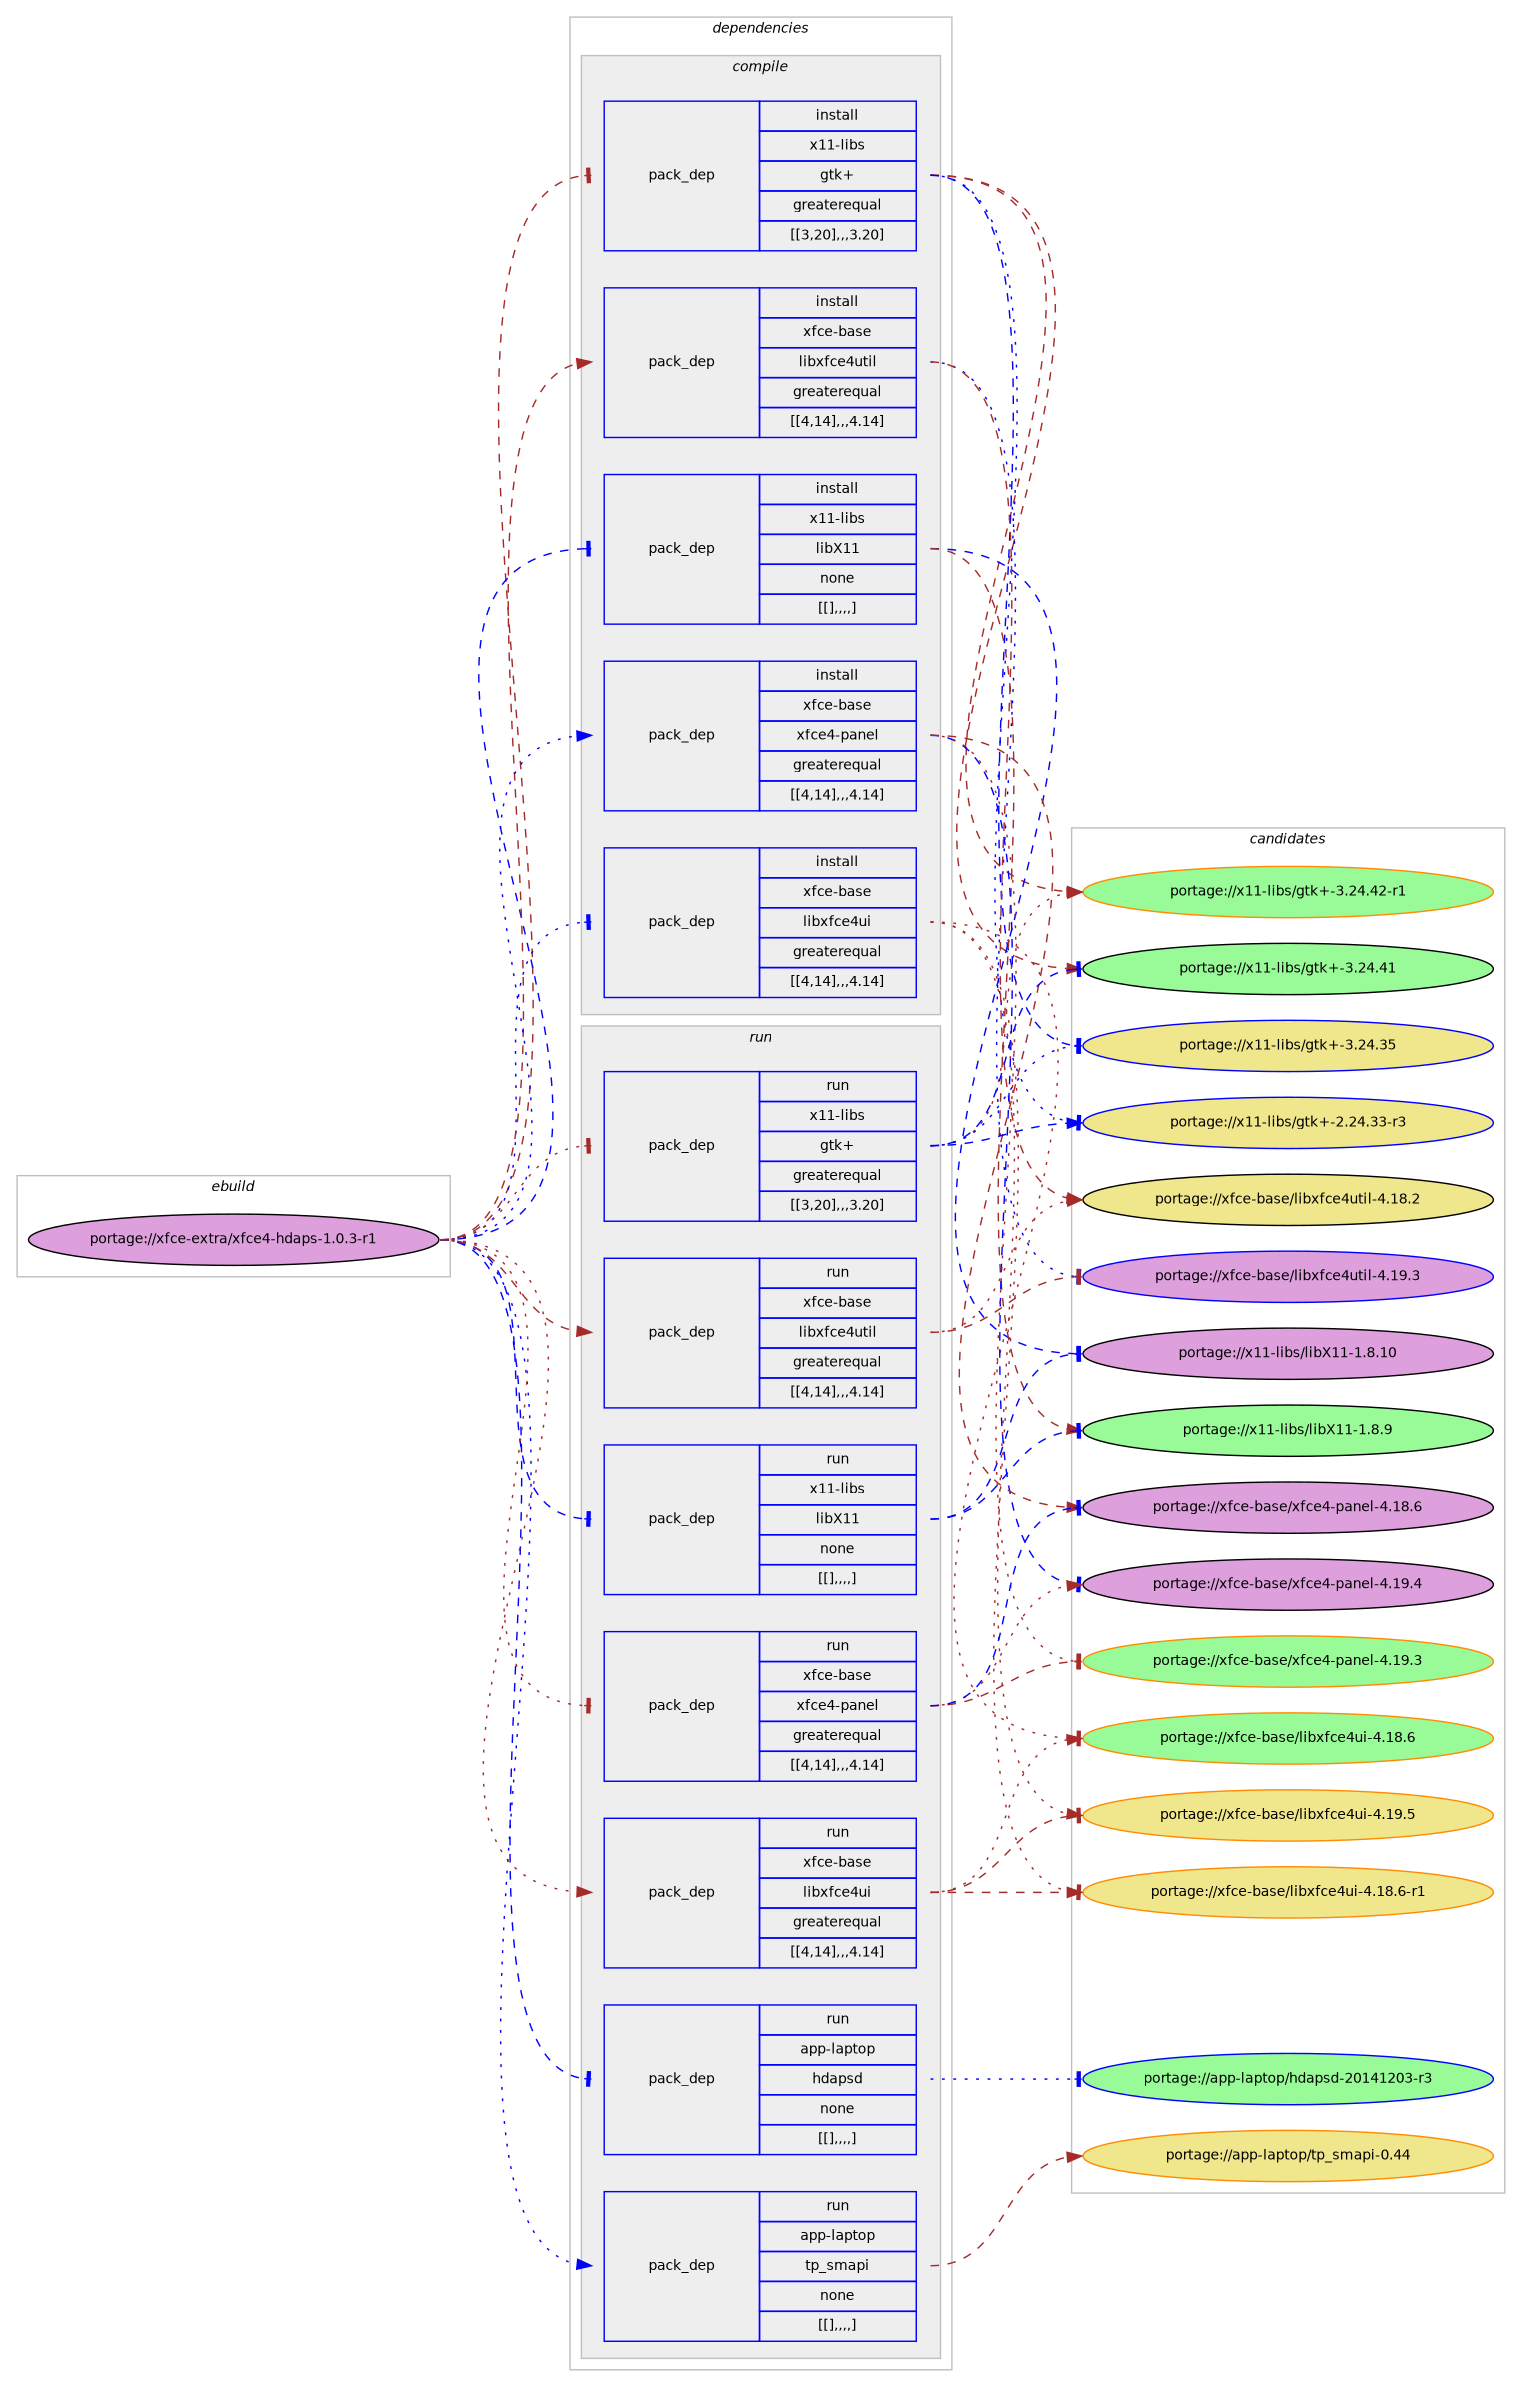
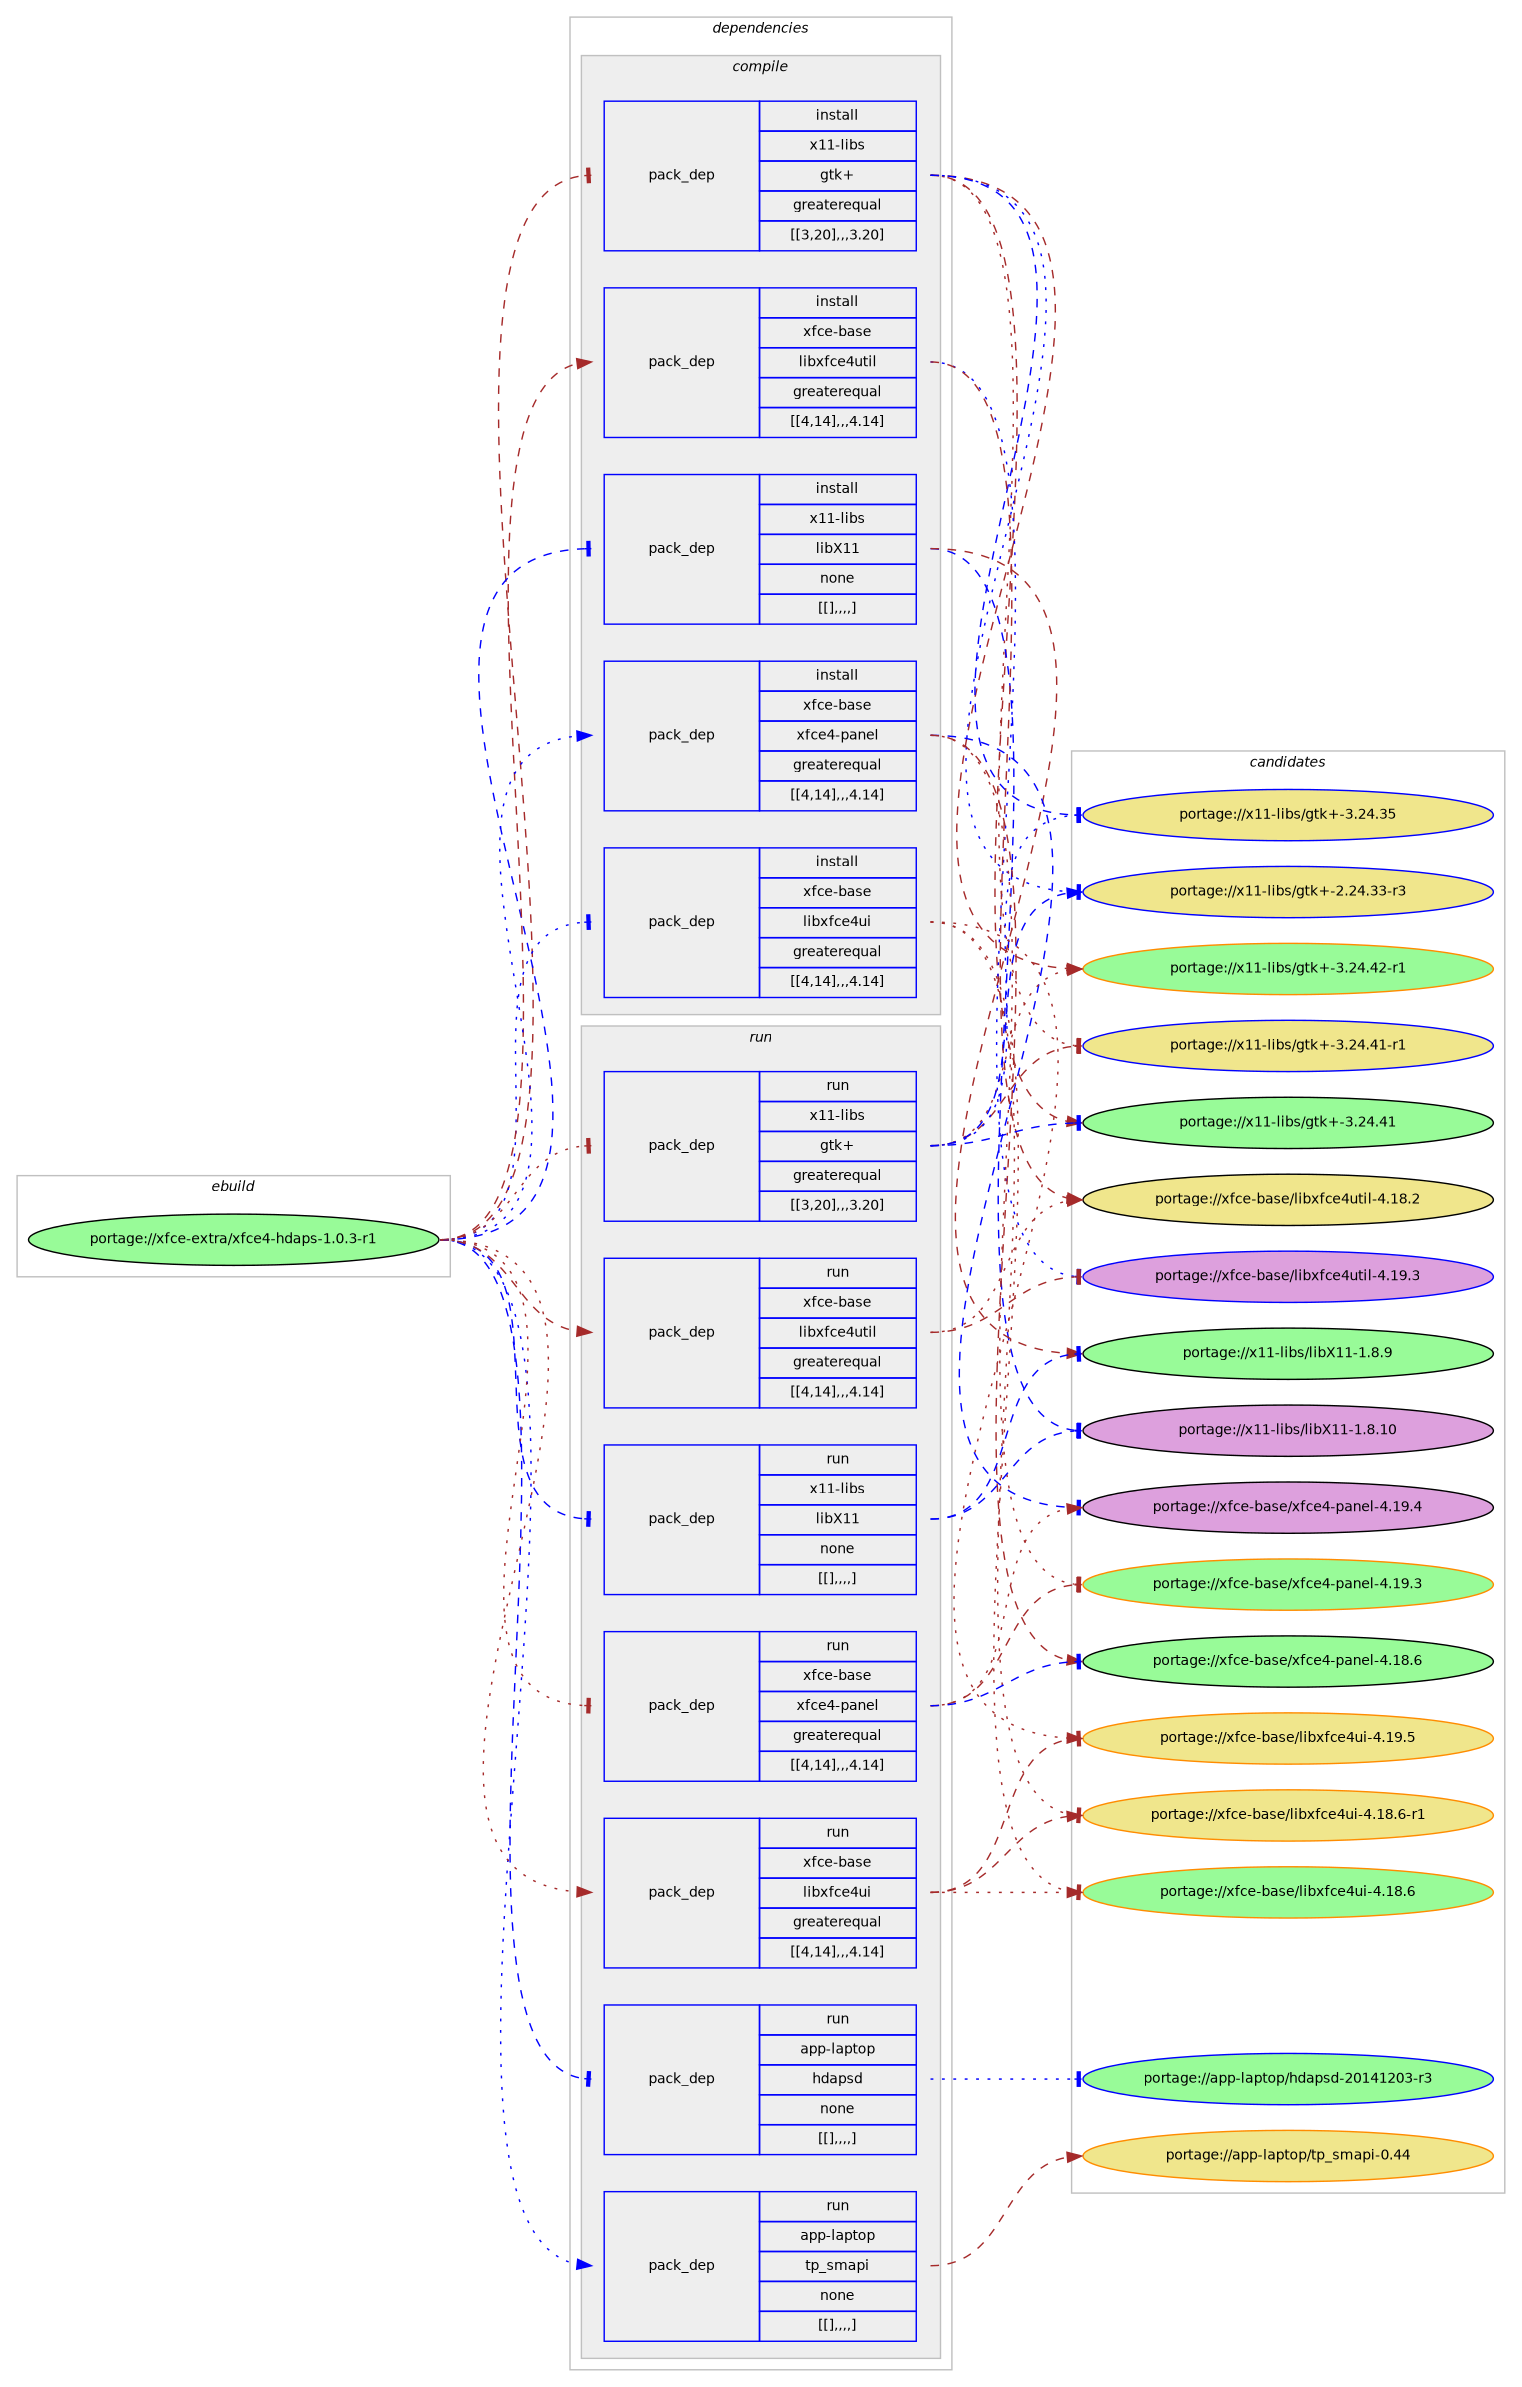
none -> (1288, 1046)
(234, 1240) -> (234, 1240)
(1288, 1508) -> (1288, 1662)
